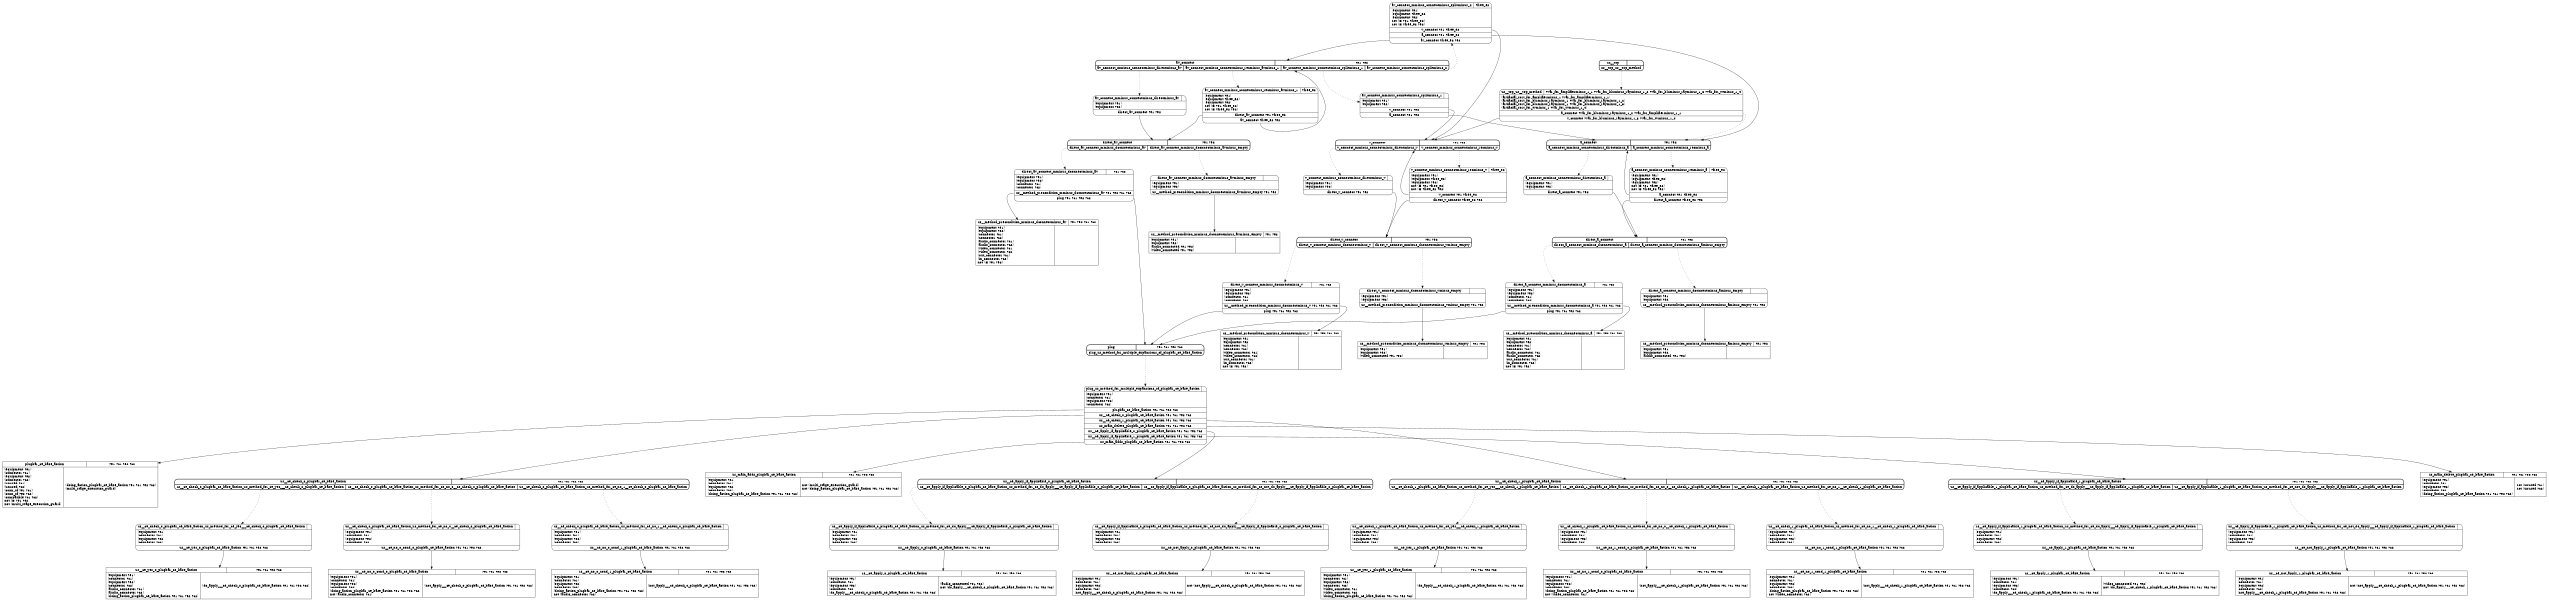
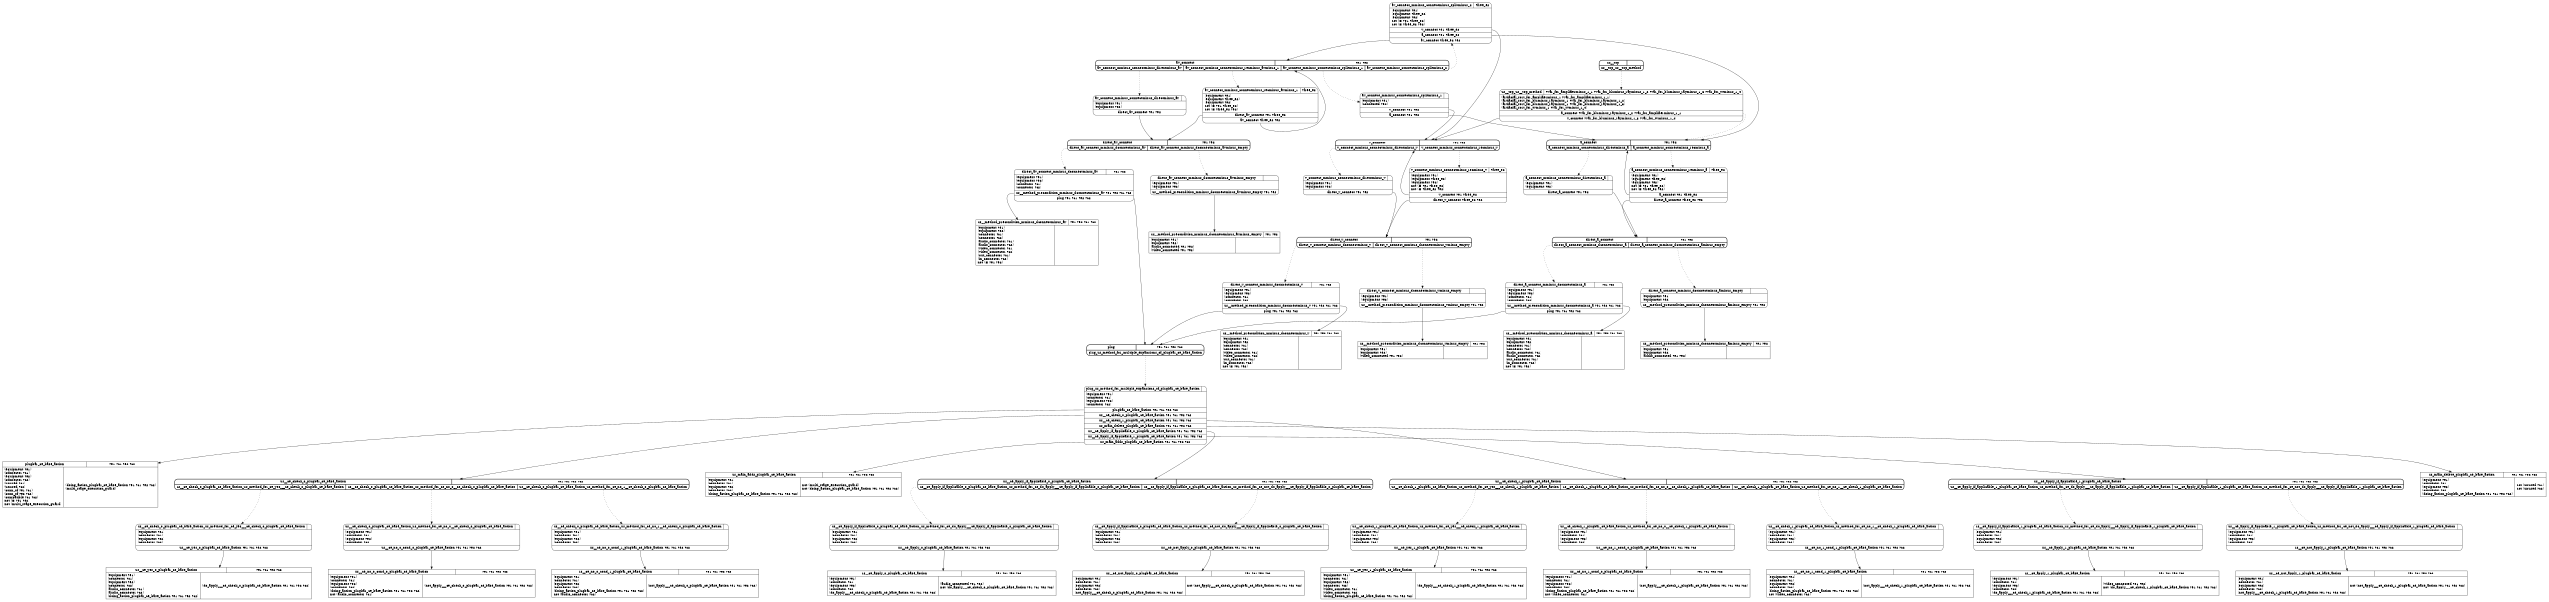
(1375, 104) -> (1375, 104)
